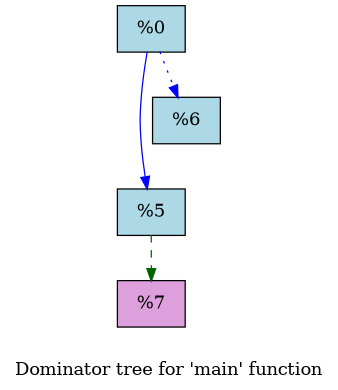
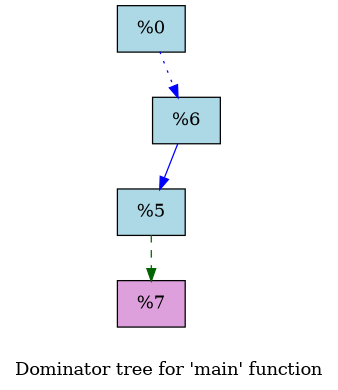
(140, 114) -> (171, 161)
